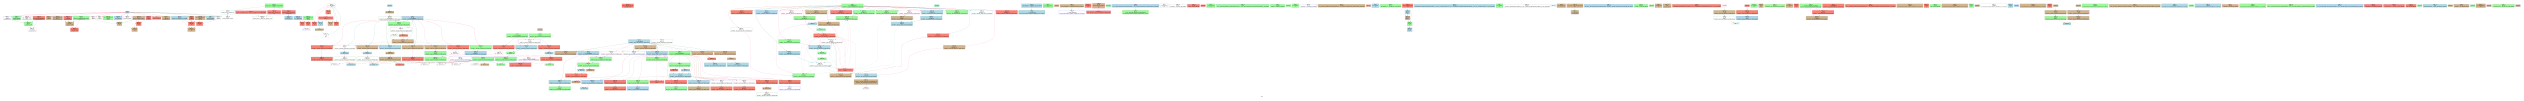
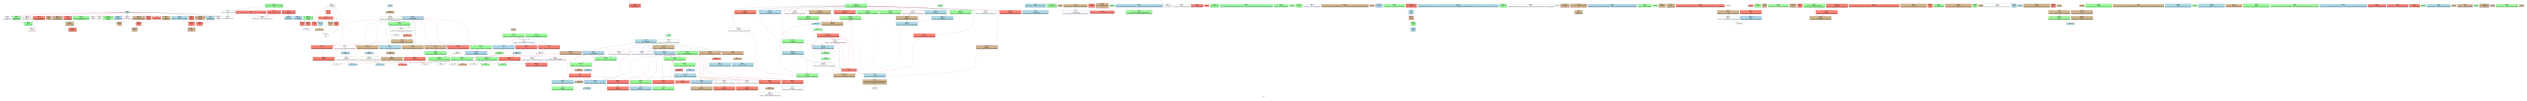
none -> (669, 36)
